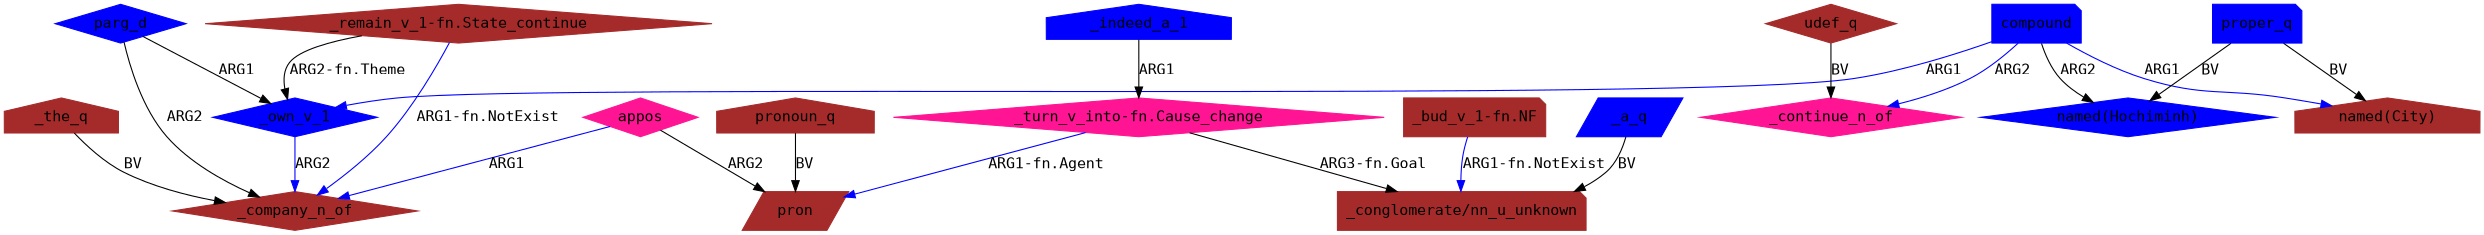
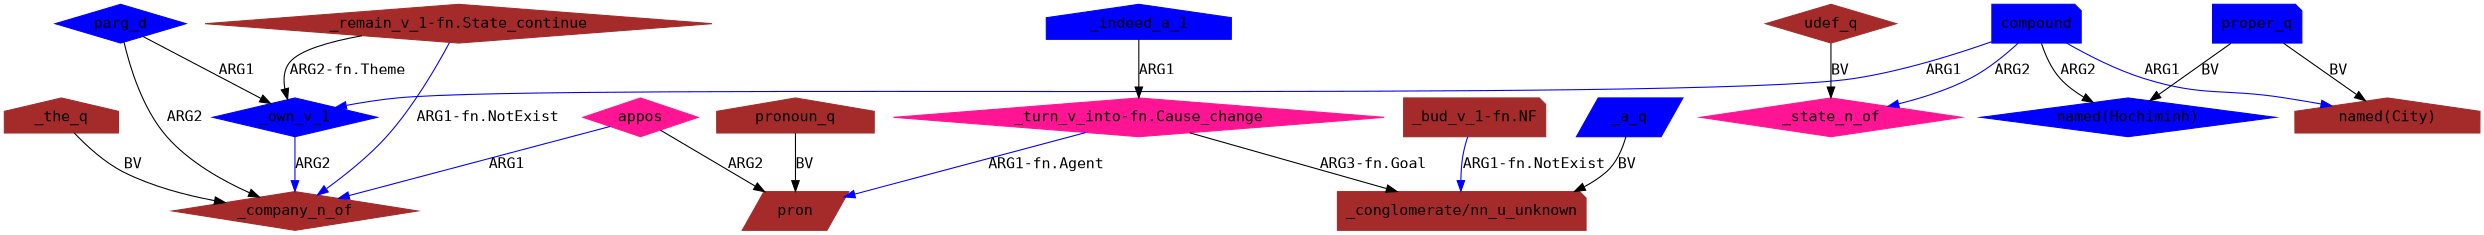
(1831, 117) -> (1831, 117)
